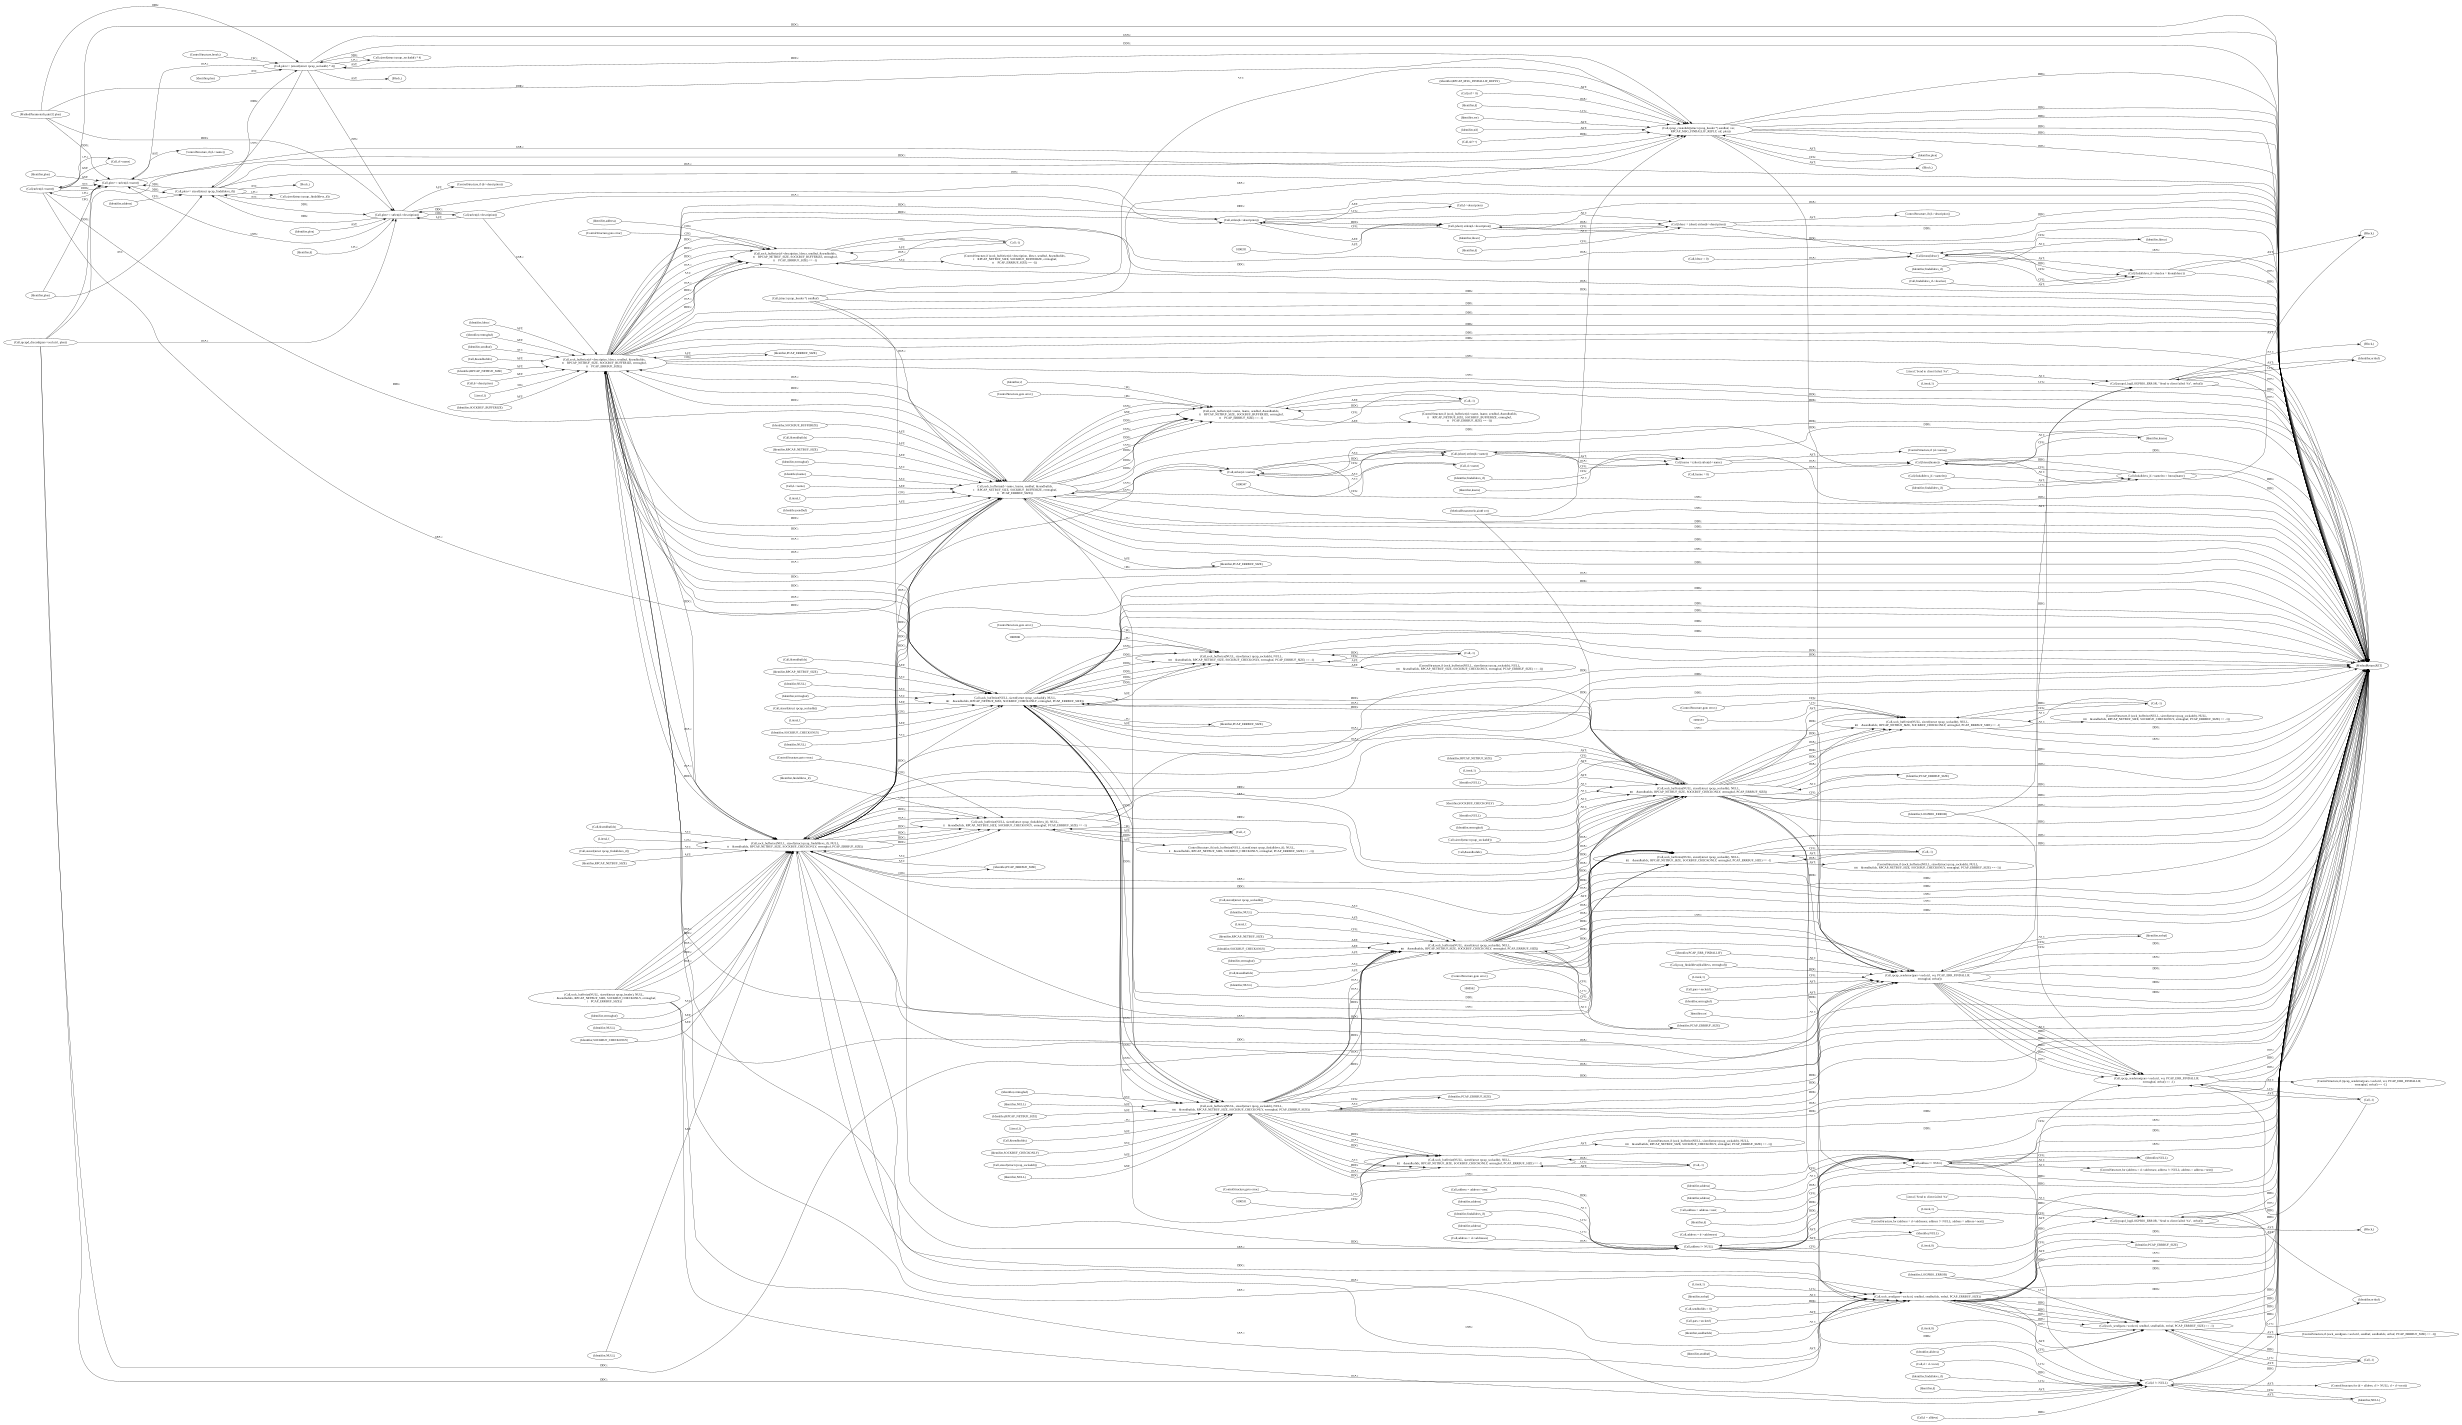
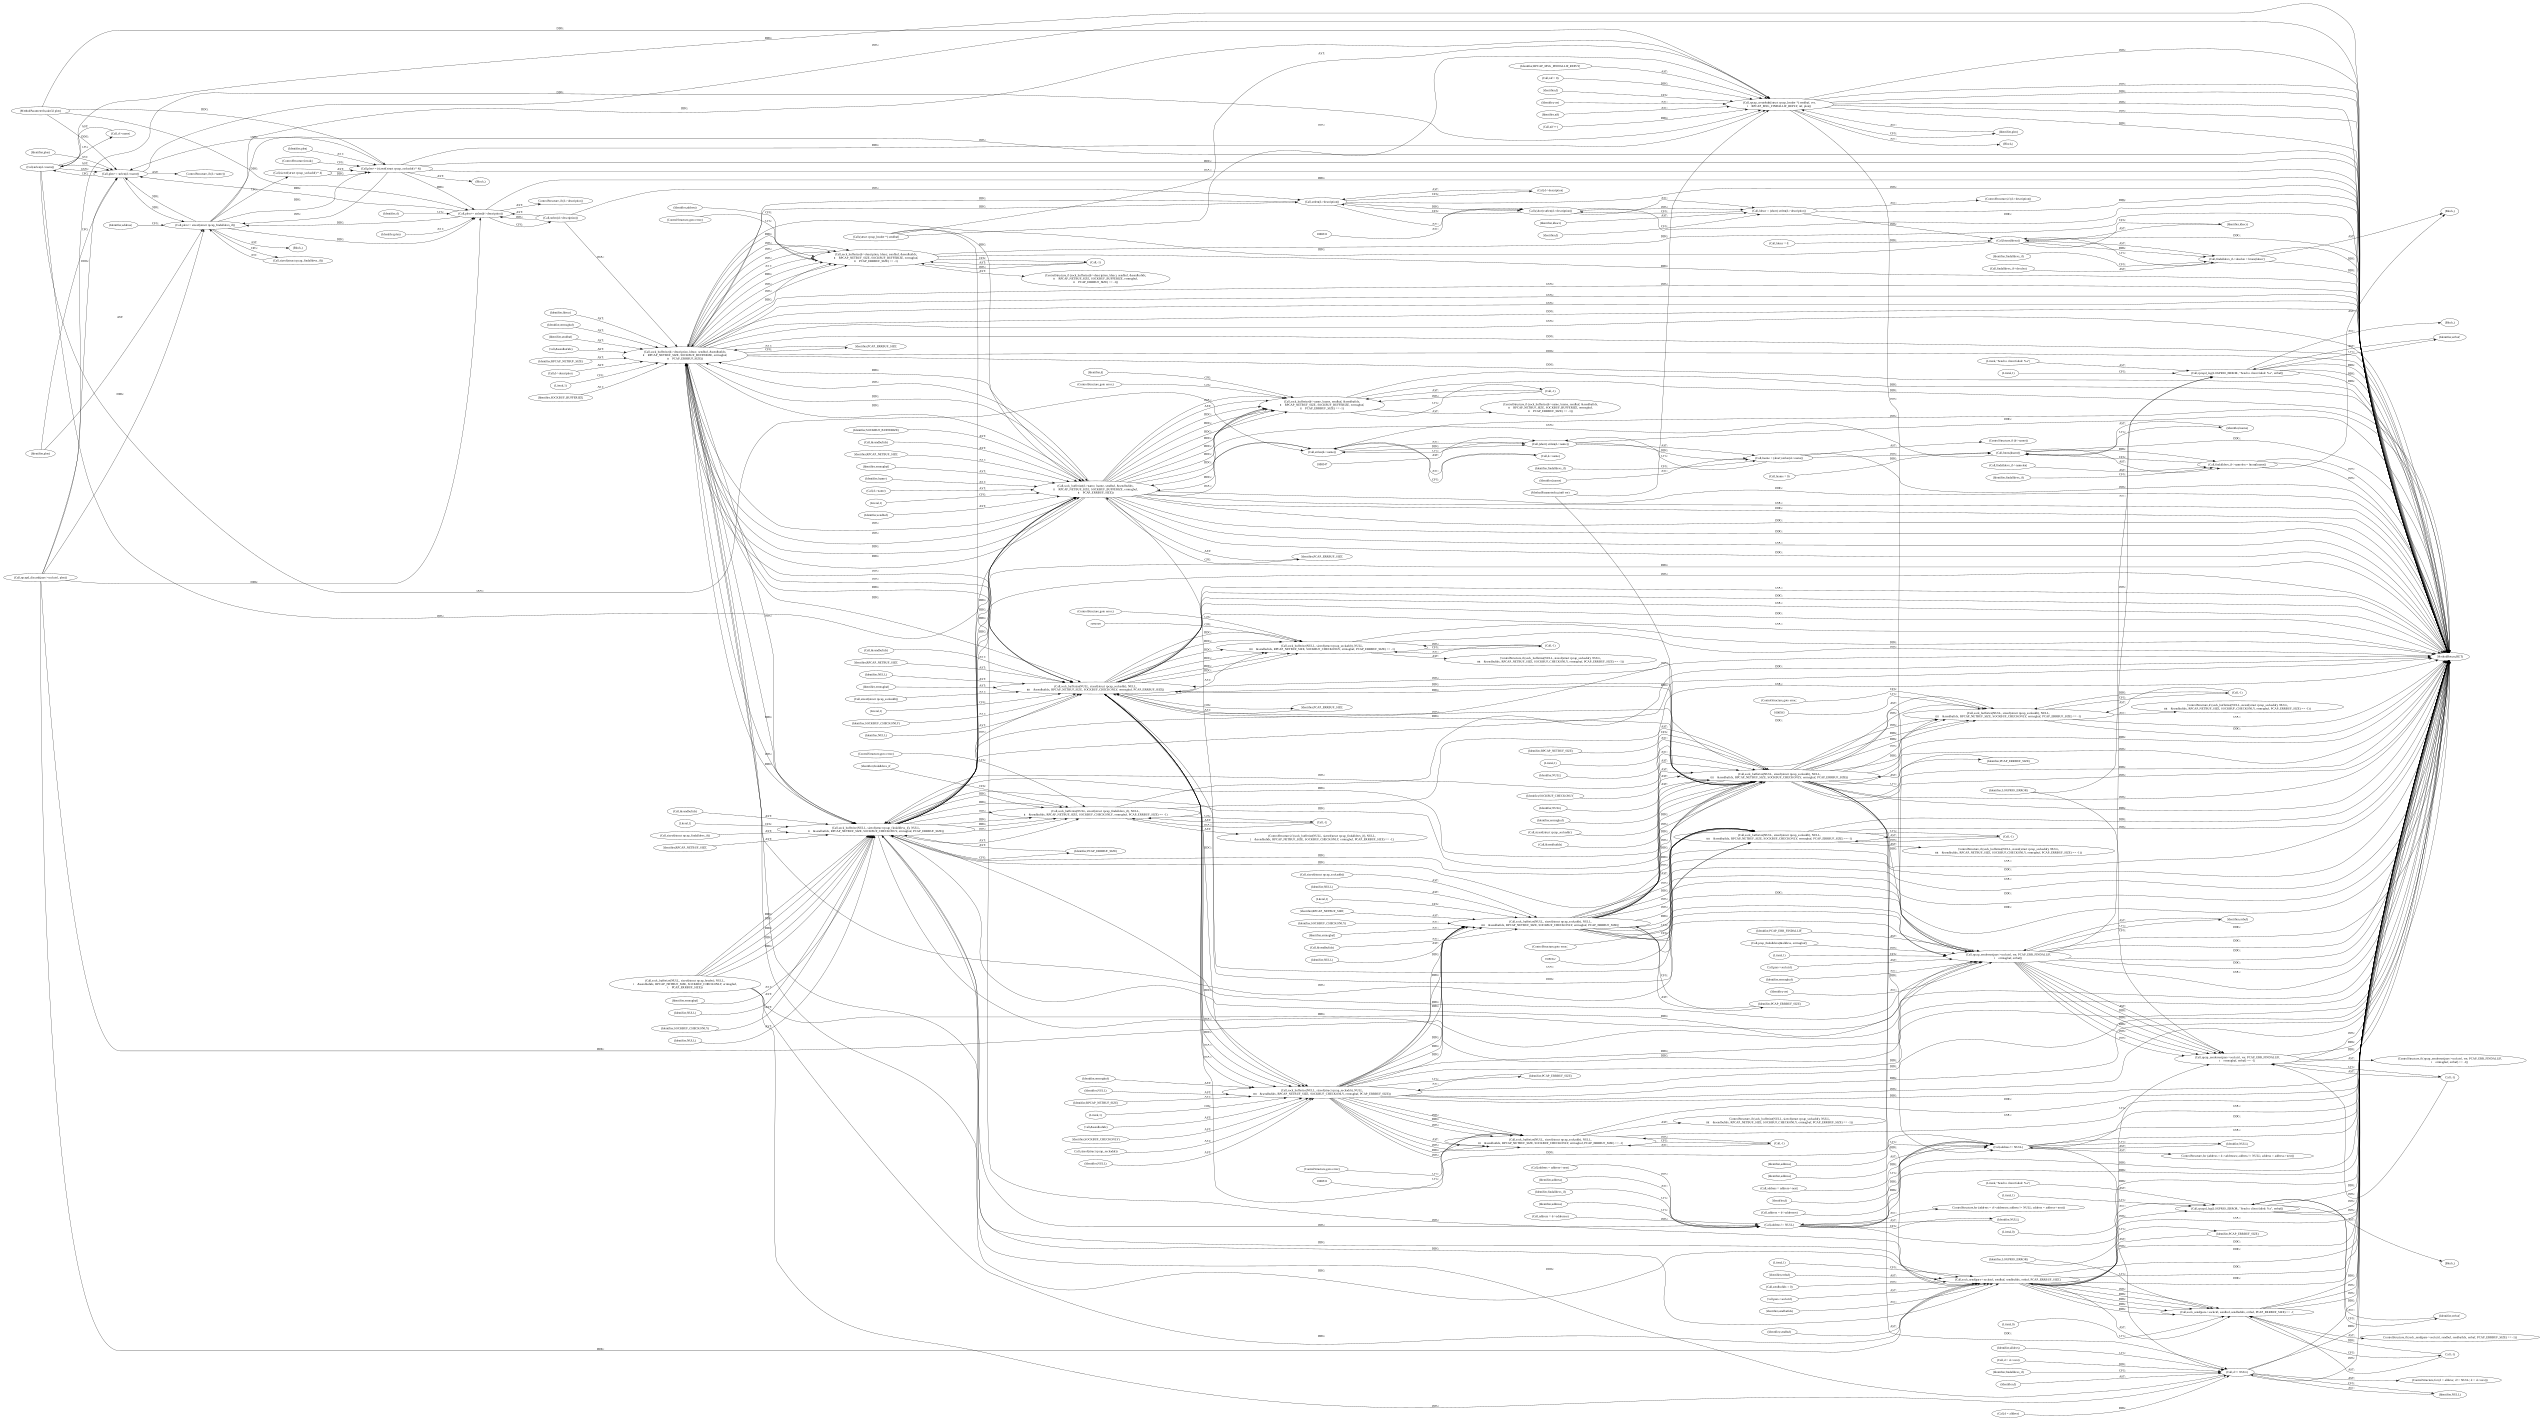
(351, 62) -> (247, 198)
none -> (141, 410)
